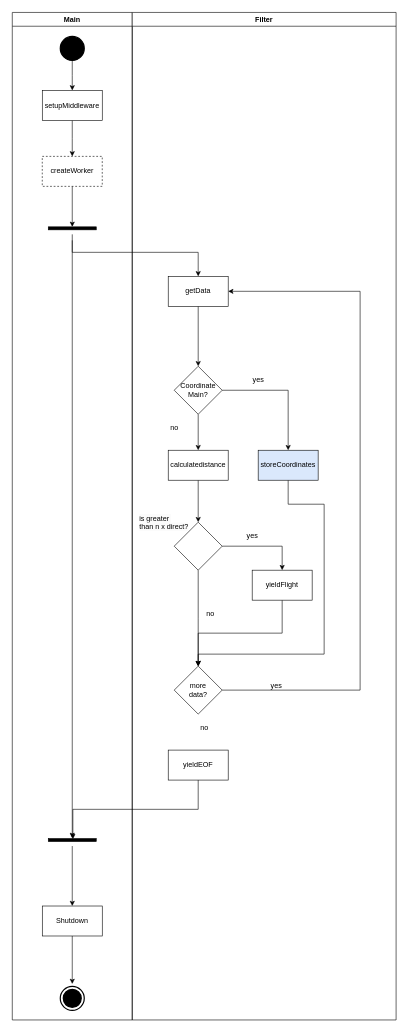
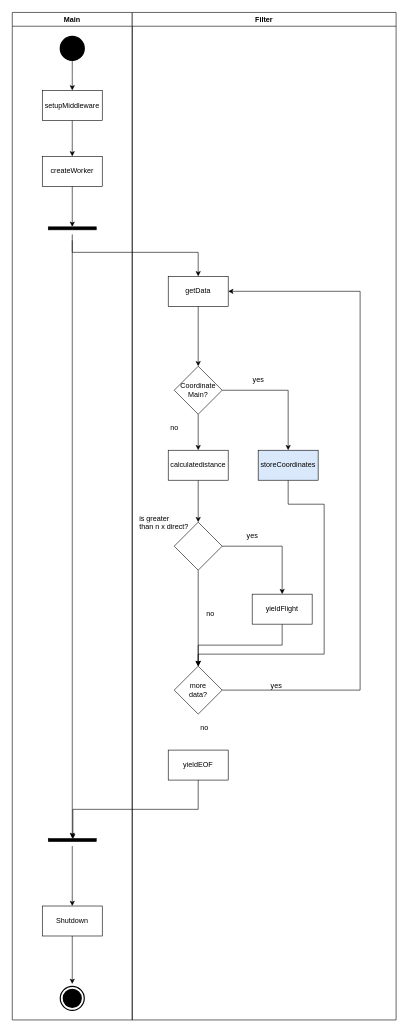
(72, 171) -> (72, 171)
(282, 585) -> (282, 609)
